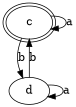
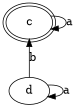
(18, 54) -> none
